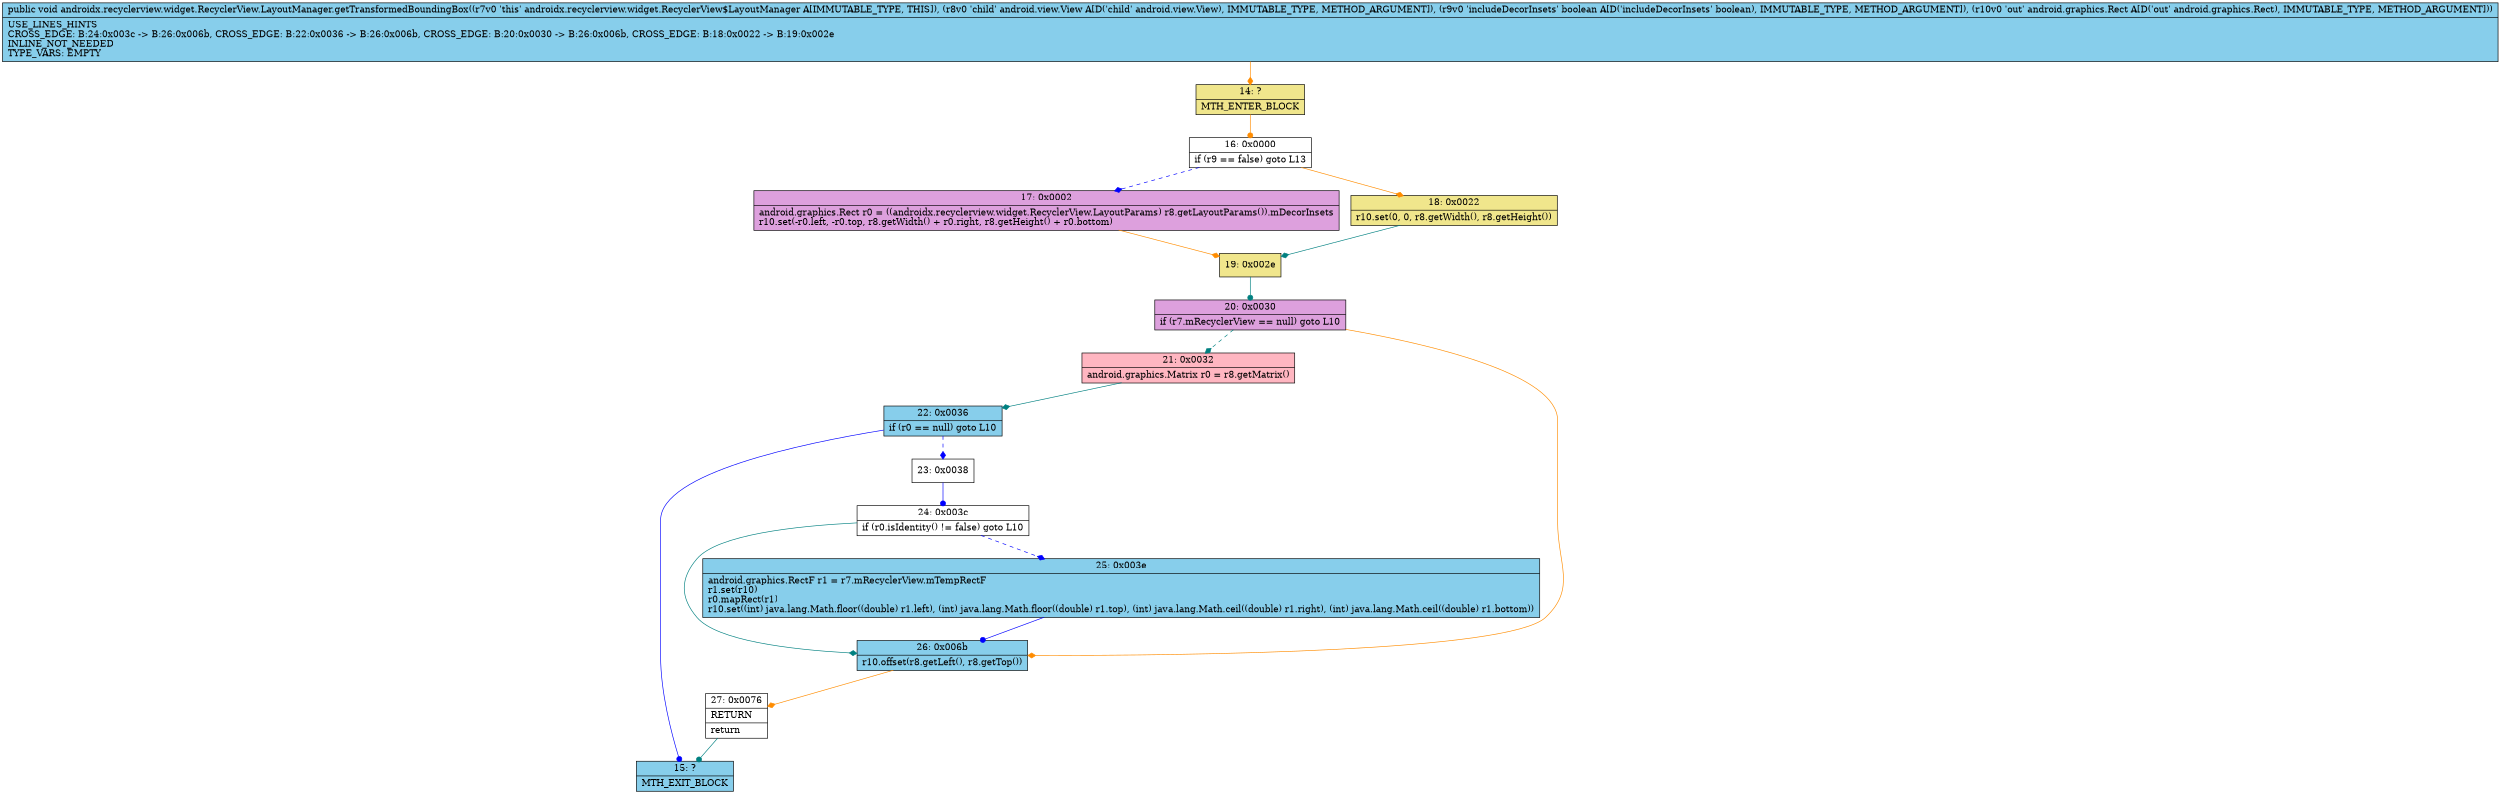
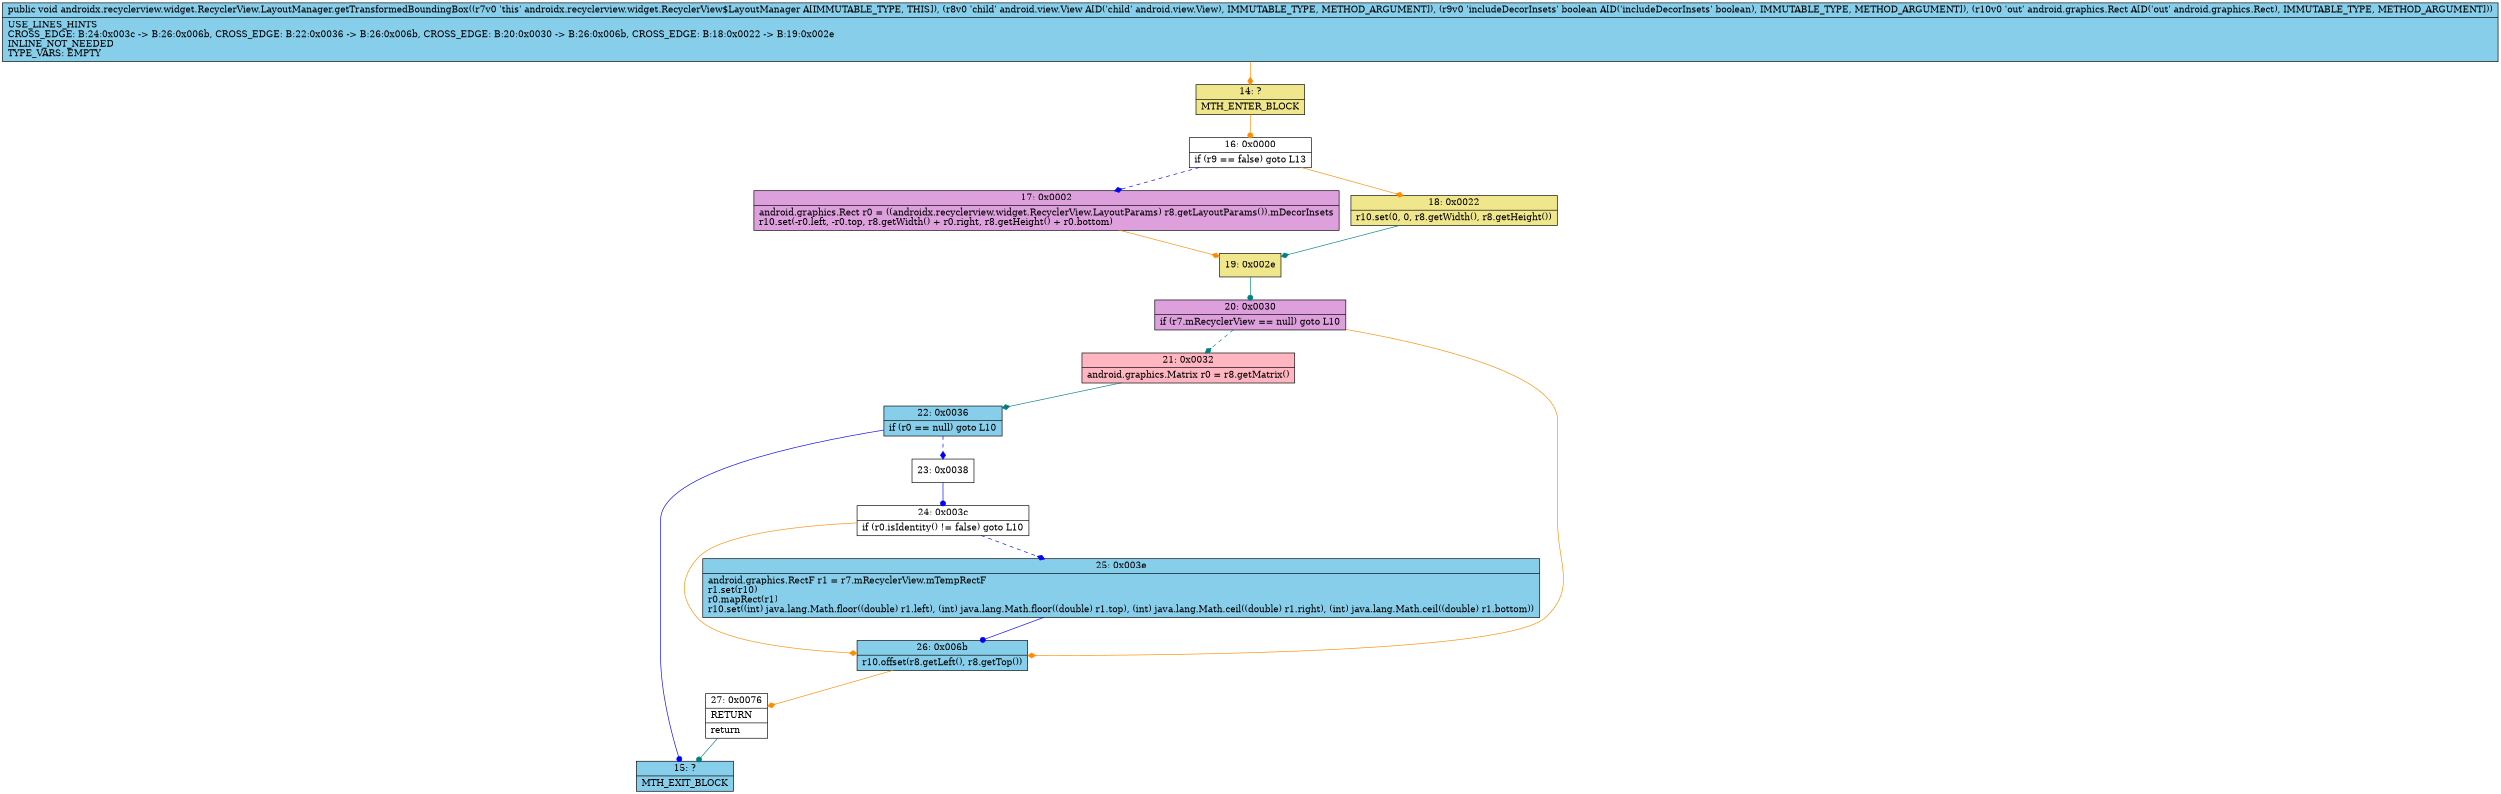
(685, 584) -> (685, 584)
